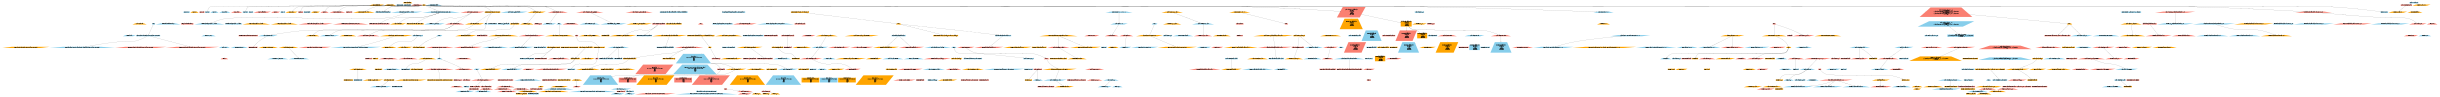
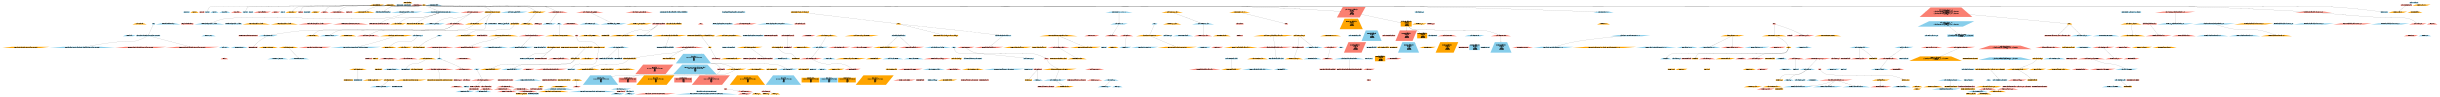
(527, 91) -> (527, 91)
